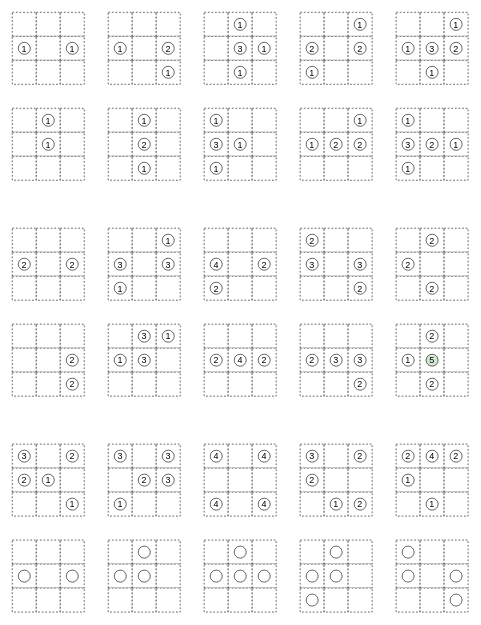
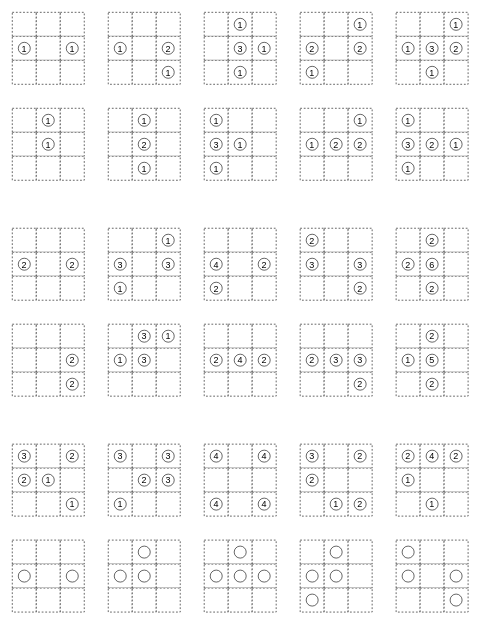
none -> (432, 264)
(432, 360) -> (432, 360)
